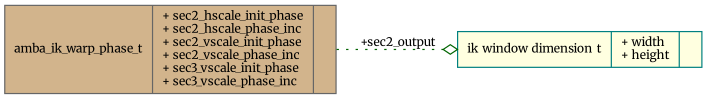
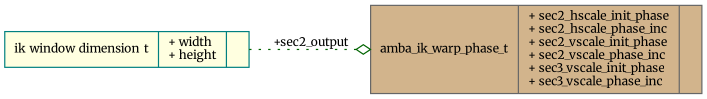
(390, 49) -> (303, 49)
